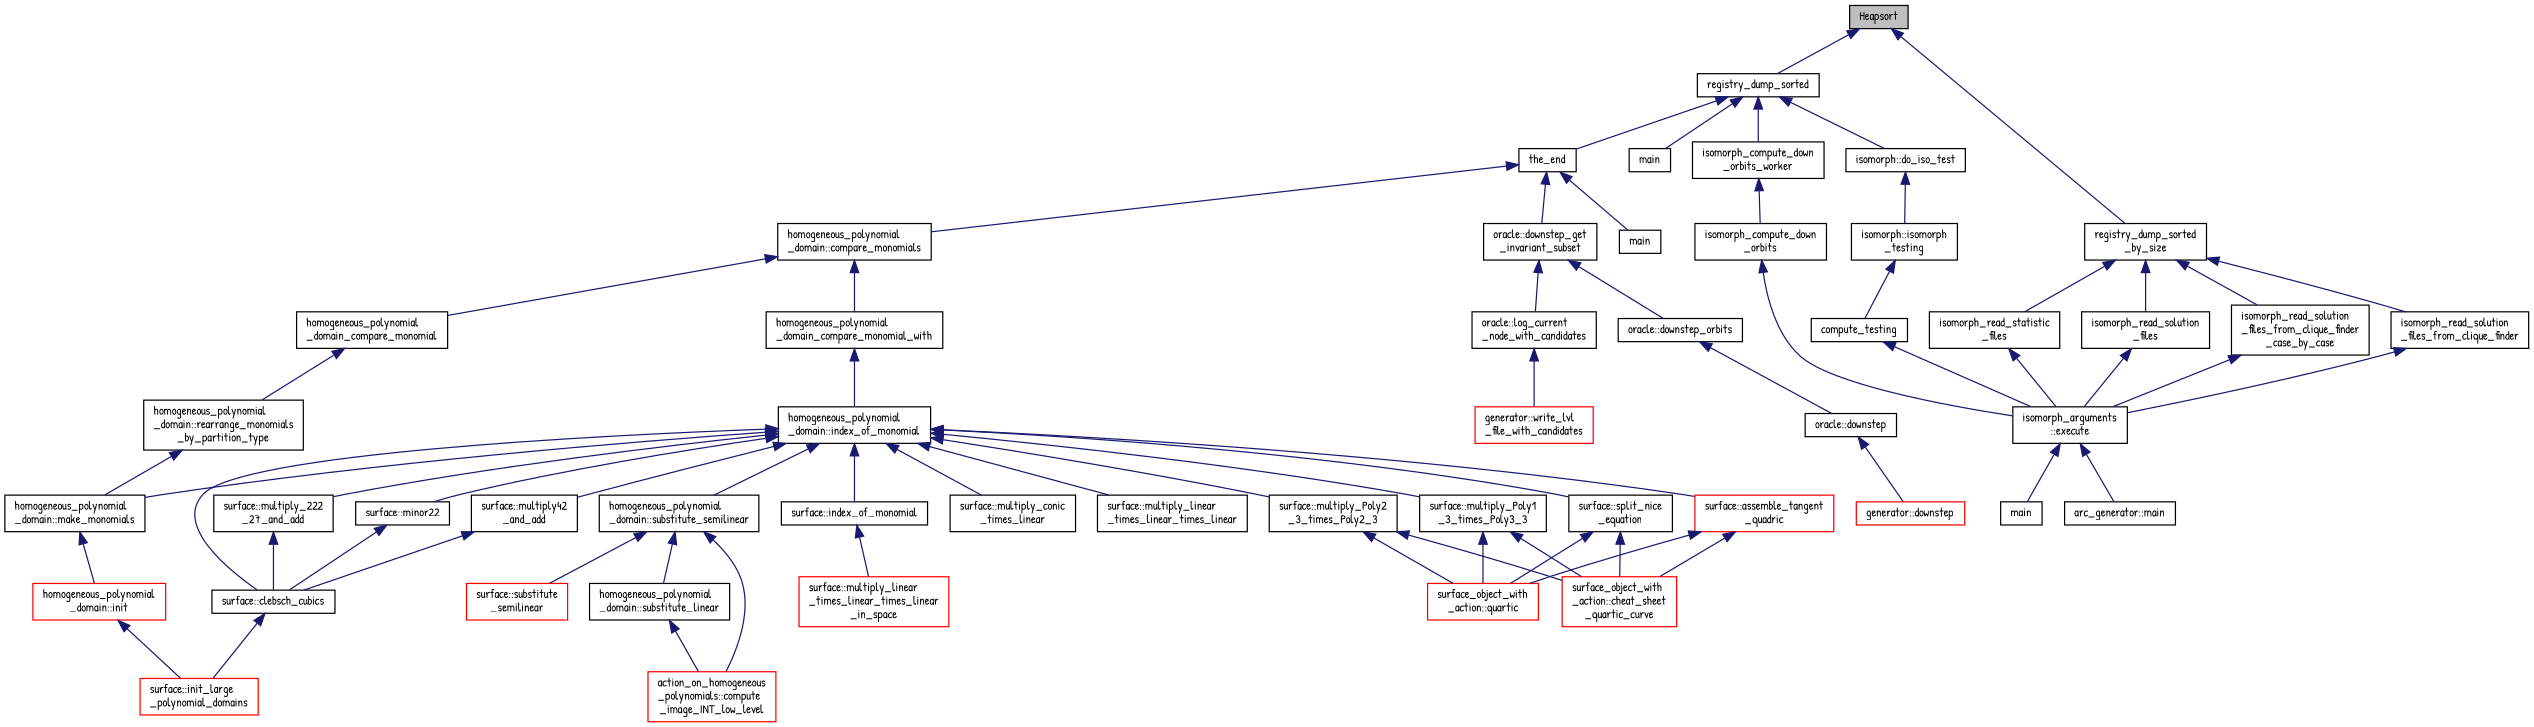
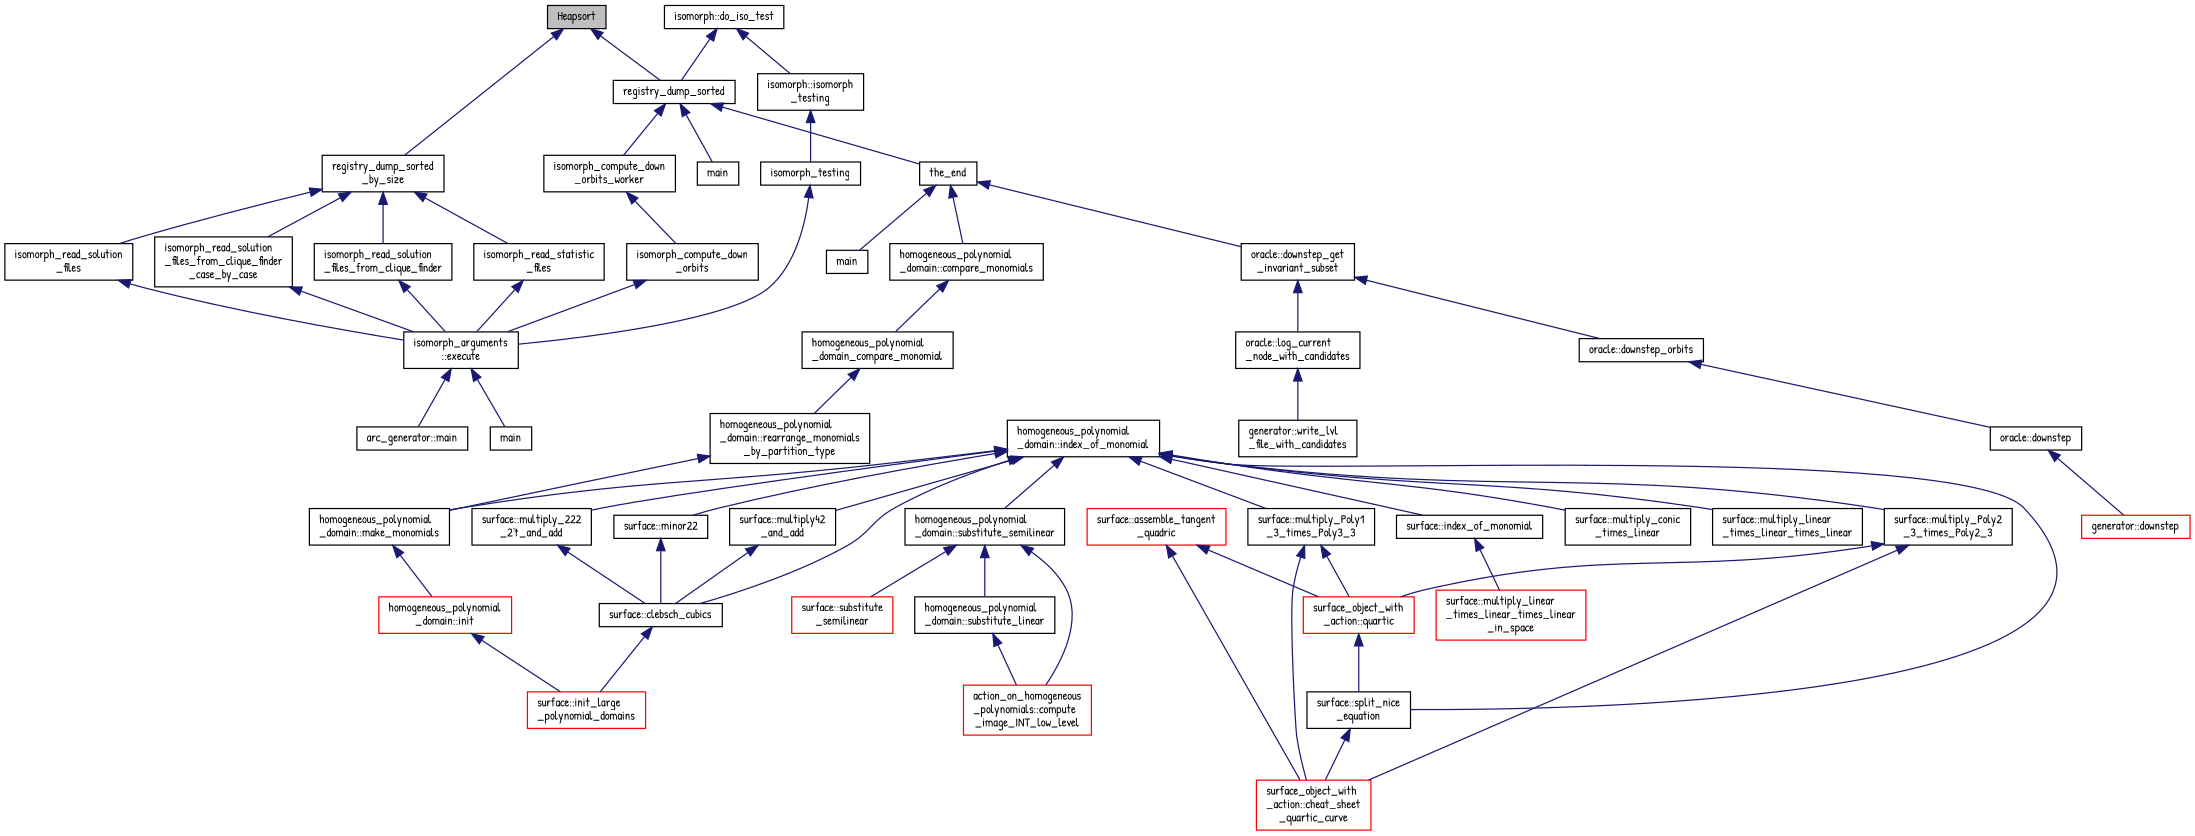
(1838, 125) -> (696, 60)
(854, 330) -> none
(1859, 330) -> (811, 174)
(1534, 425) -> (1298, 439)
(1376, 459) -> none
(1543, 563) -> (1359, 669)
